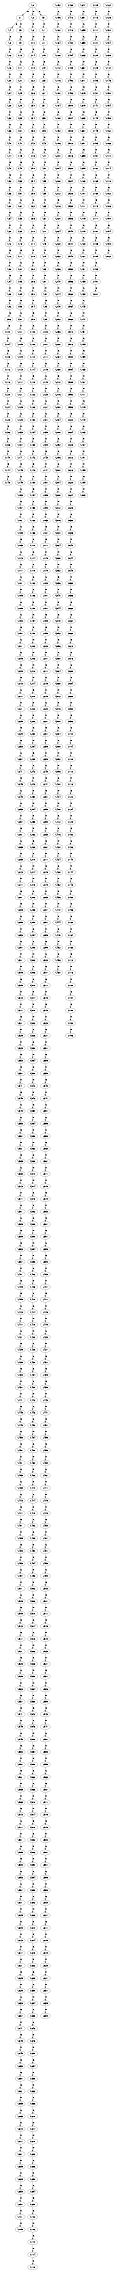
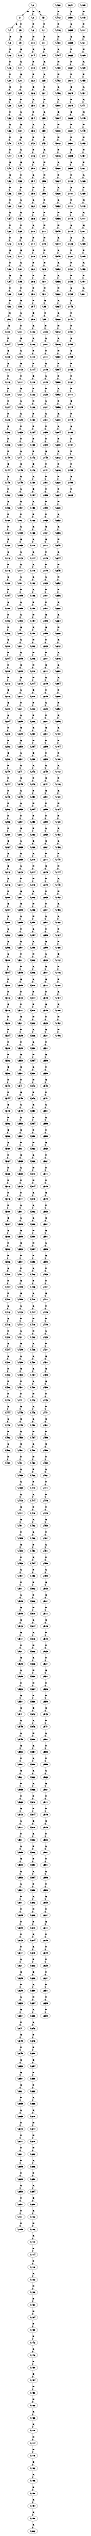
none -> (8, 488)
none -> (33, 2273)
